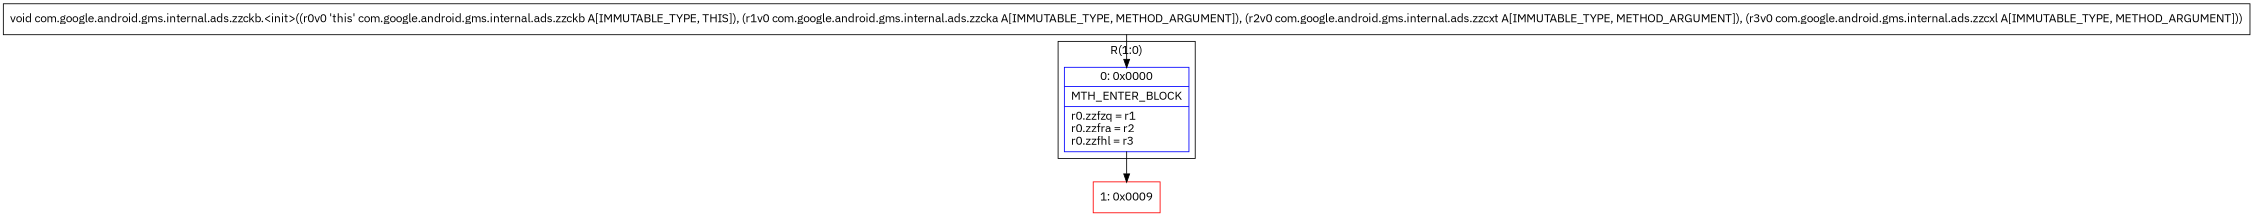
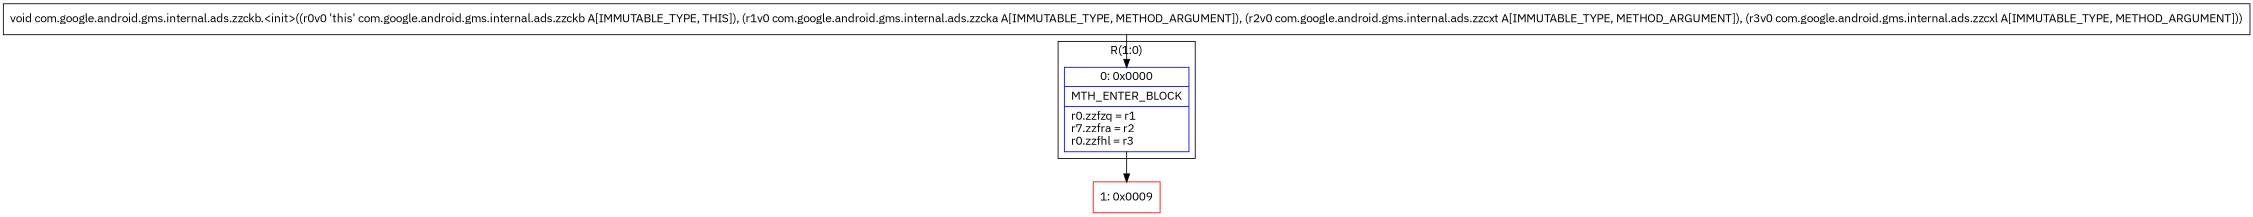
(1103, 129) -> (1103, 129)
